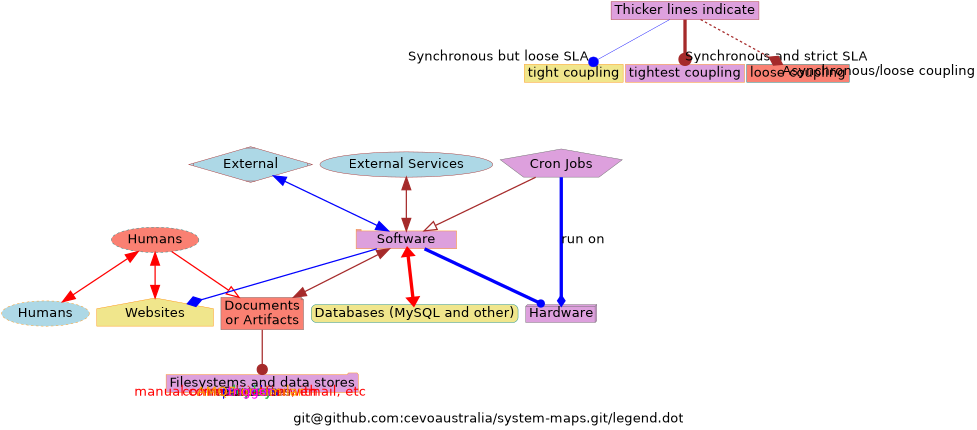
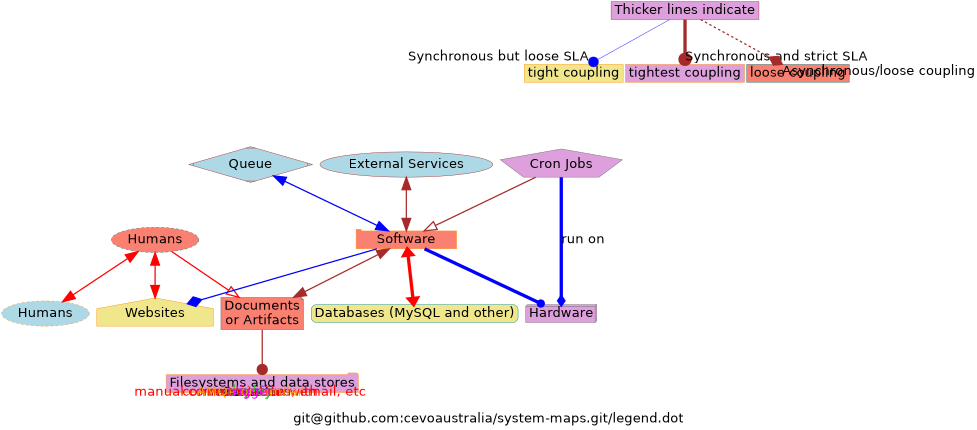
(251, 165) -> (251, 165)
(406, 240) -> (406, 240)
(250, 392) -> (250, 392)
